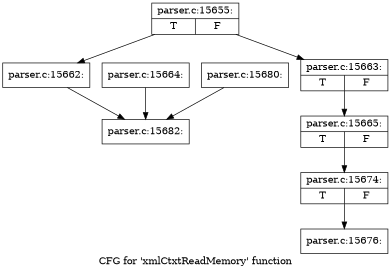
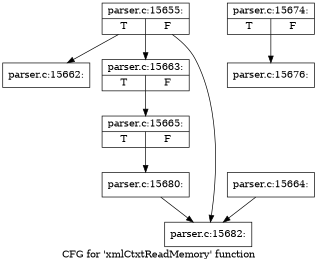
(93, 102) -> (213, 119)
(344, 156) -> (146, 156)
